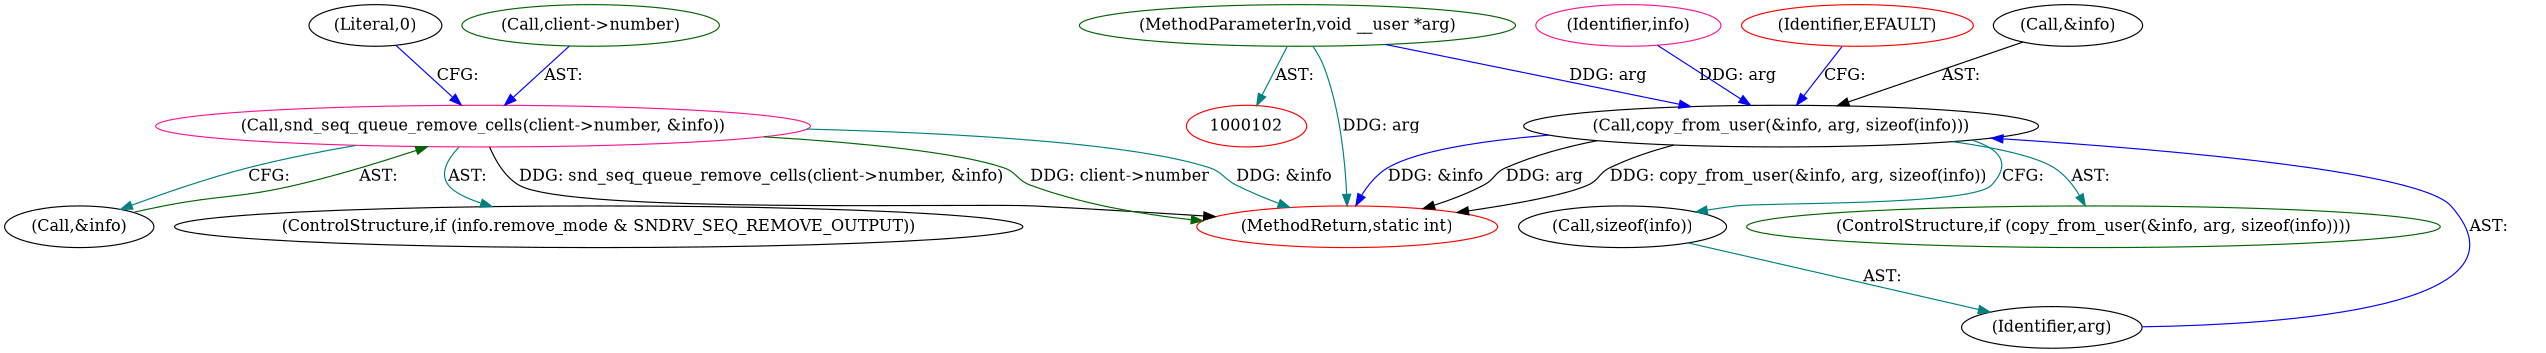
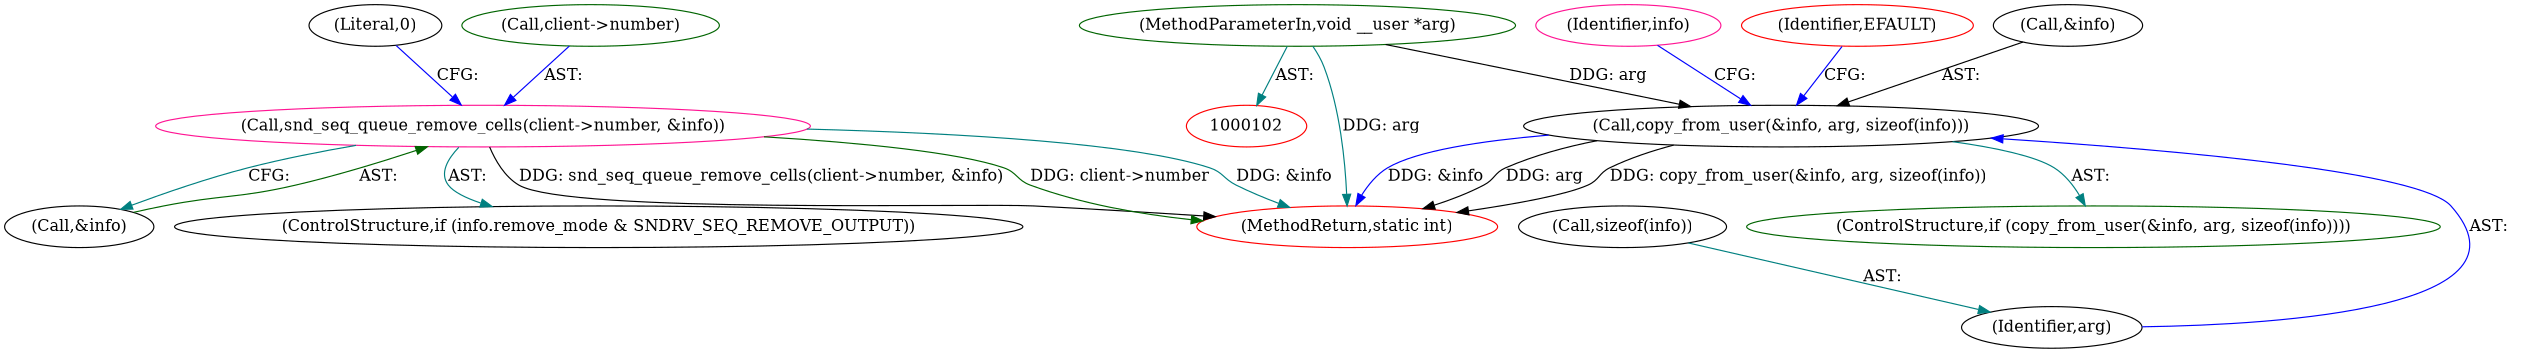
(1532, 74) -> (1532, 74)
(1738, 76) -> (1738, 76)
(1882, 201) -> none
